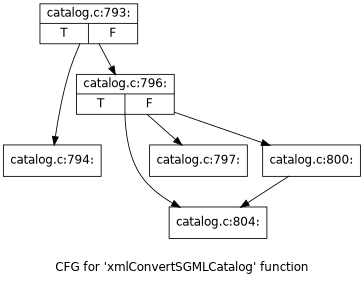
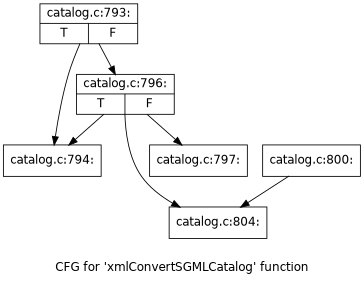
(218, 127) -> (90, 127)
